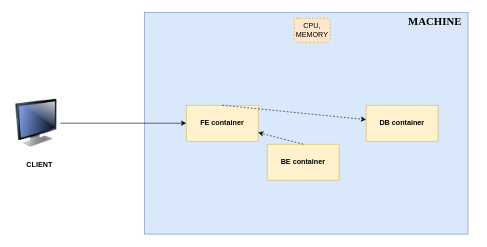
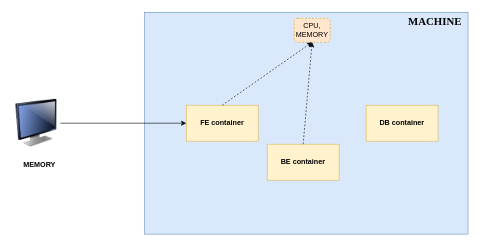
(336, 117) -> (237, 95)
(283, 139) -> (308, 94)
(40, 165) -> (40, 165)
